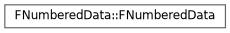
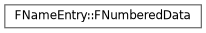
(115, 16) -> (103, 16)
